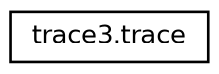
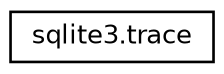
(109, 37) -> (112, 37)
